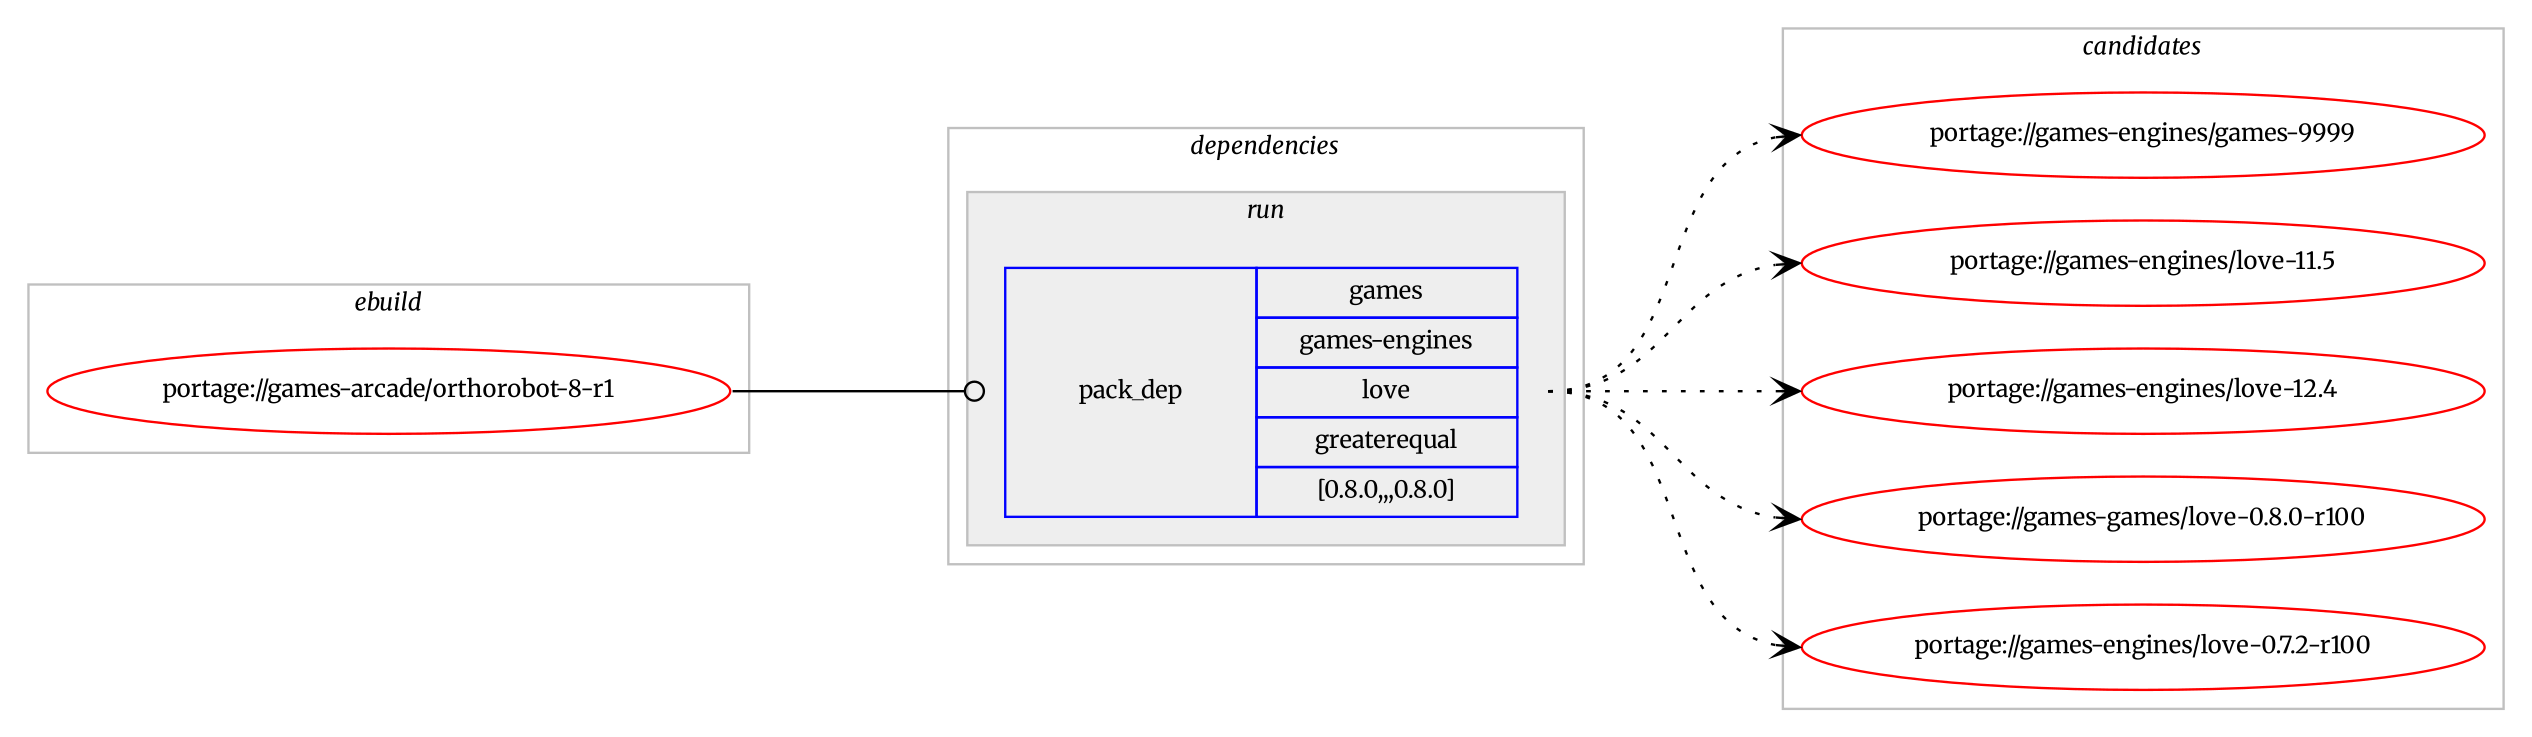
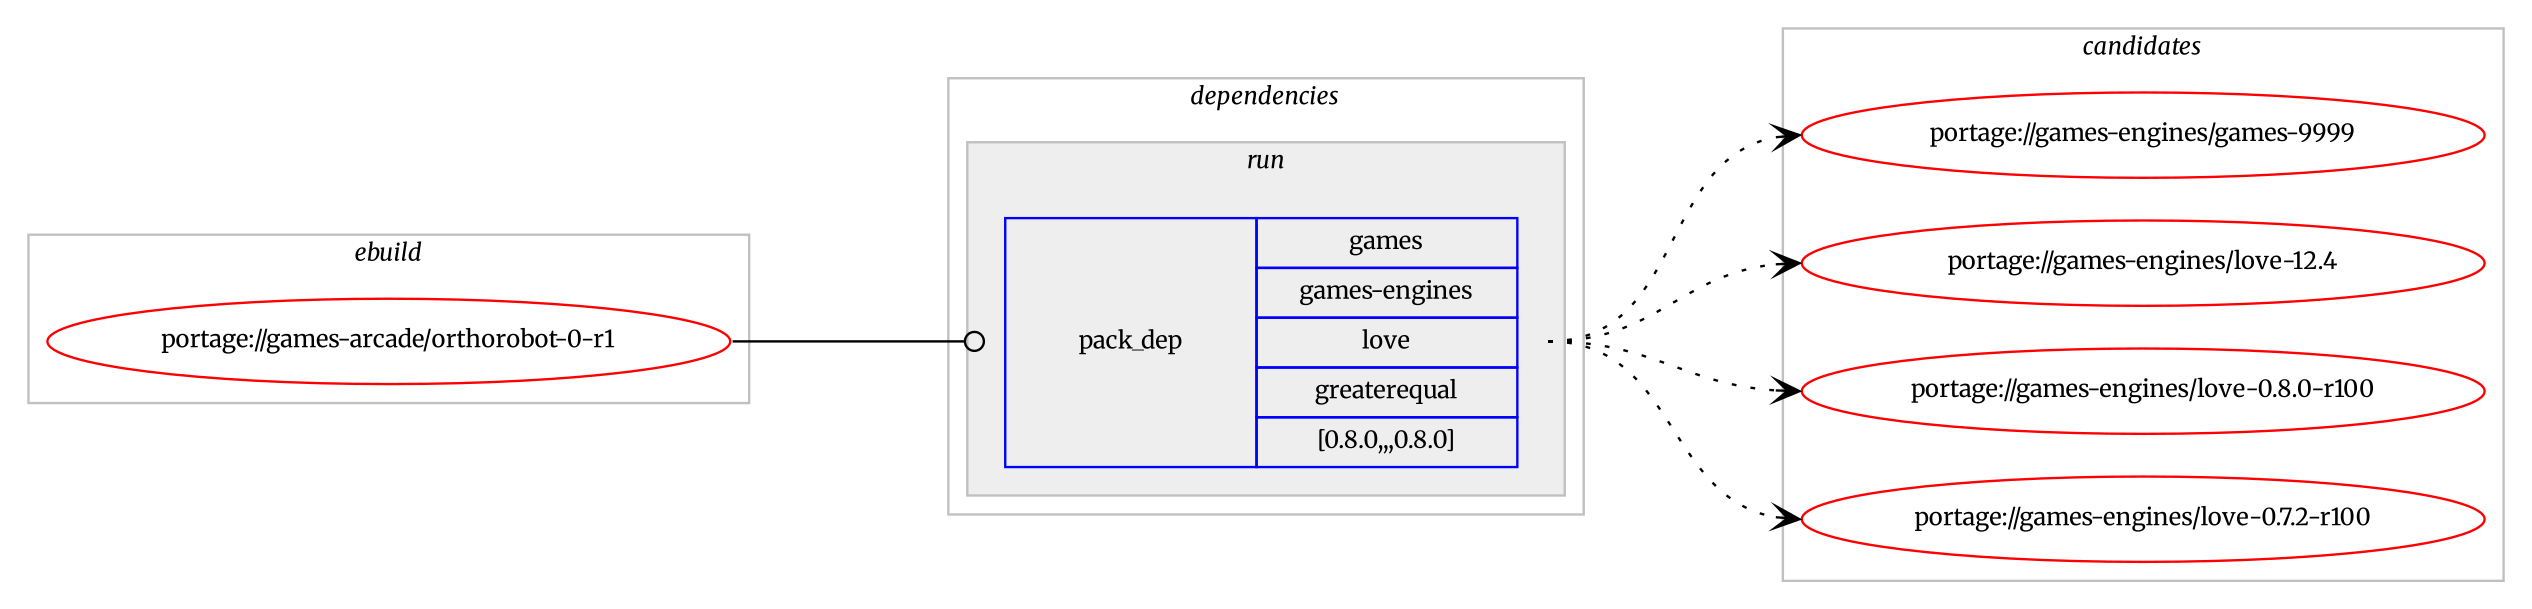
(2143, 263) -> none
(389, 391) -> (389, 341)
(2143, 519) -> (2143, 391)
